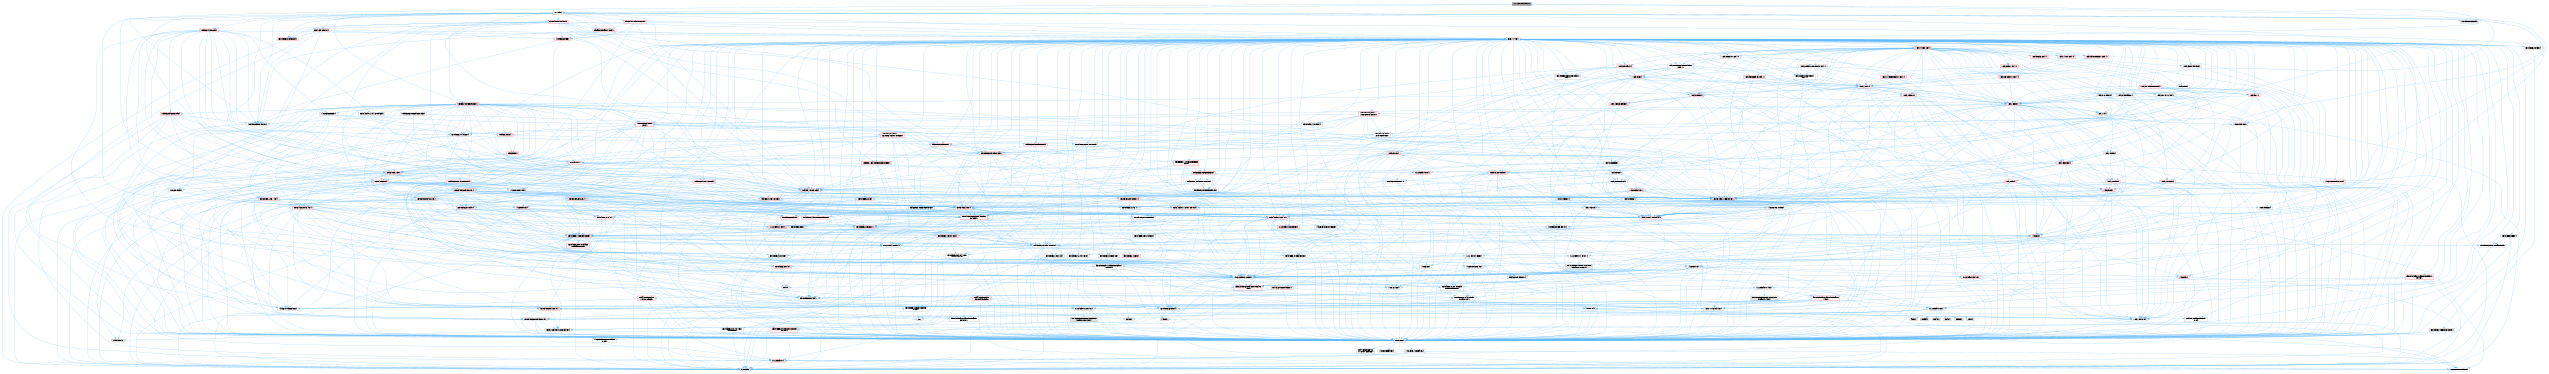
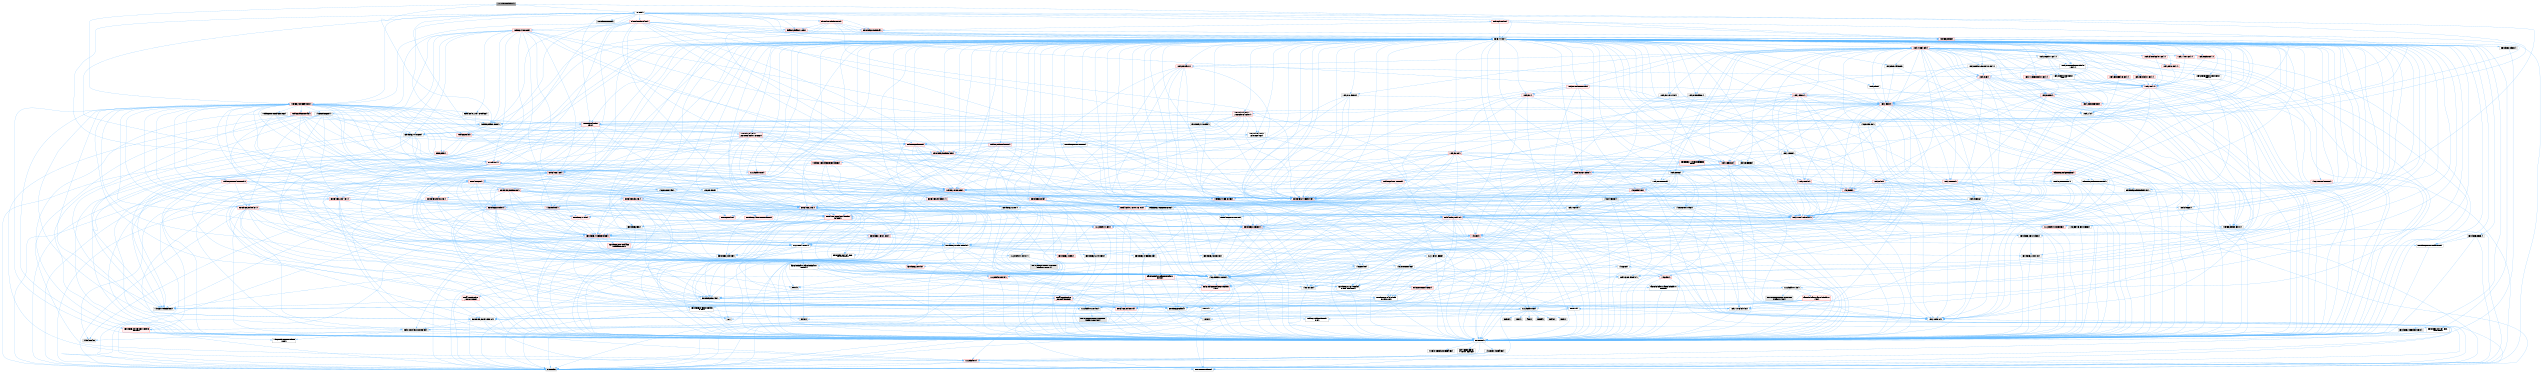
(271, 129) -> (835, 47)
(790, 218) -> (728, 218)
none -> (1206, 309)
(773, 313) -> (1423, 285)
(1386, 351) -> (1441, 351)
